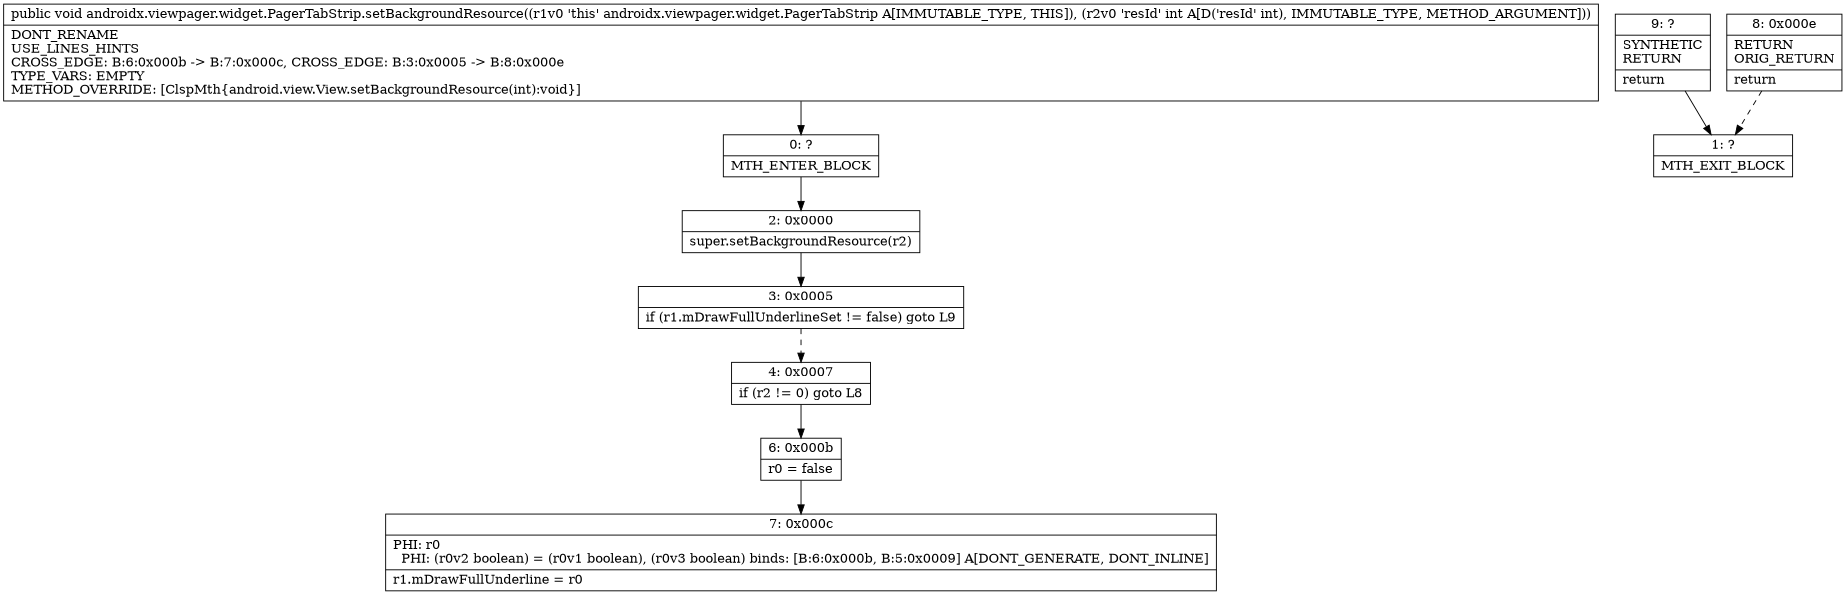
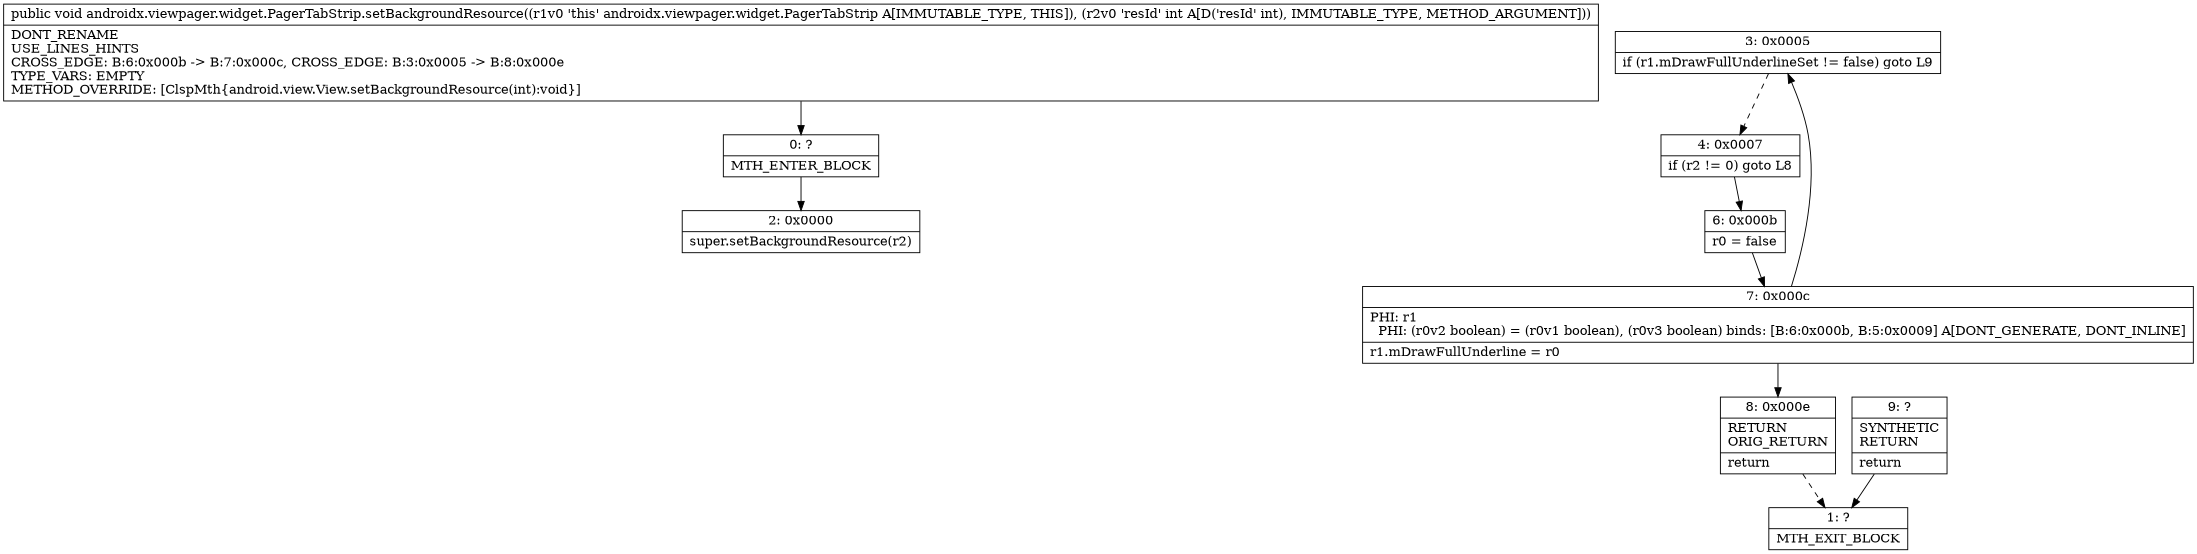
(801, 265) -> (1811, 184)
none -> (1778, 376)
(419, 545) -> (1396, 318)
